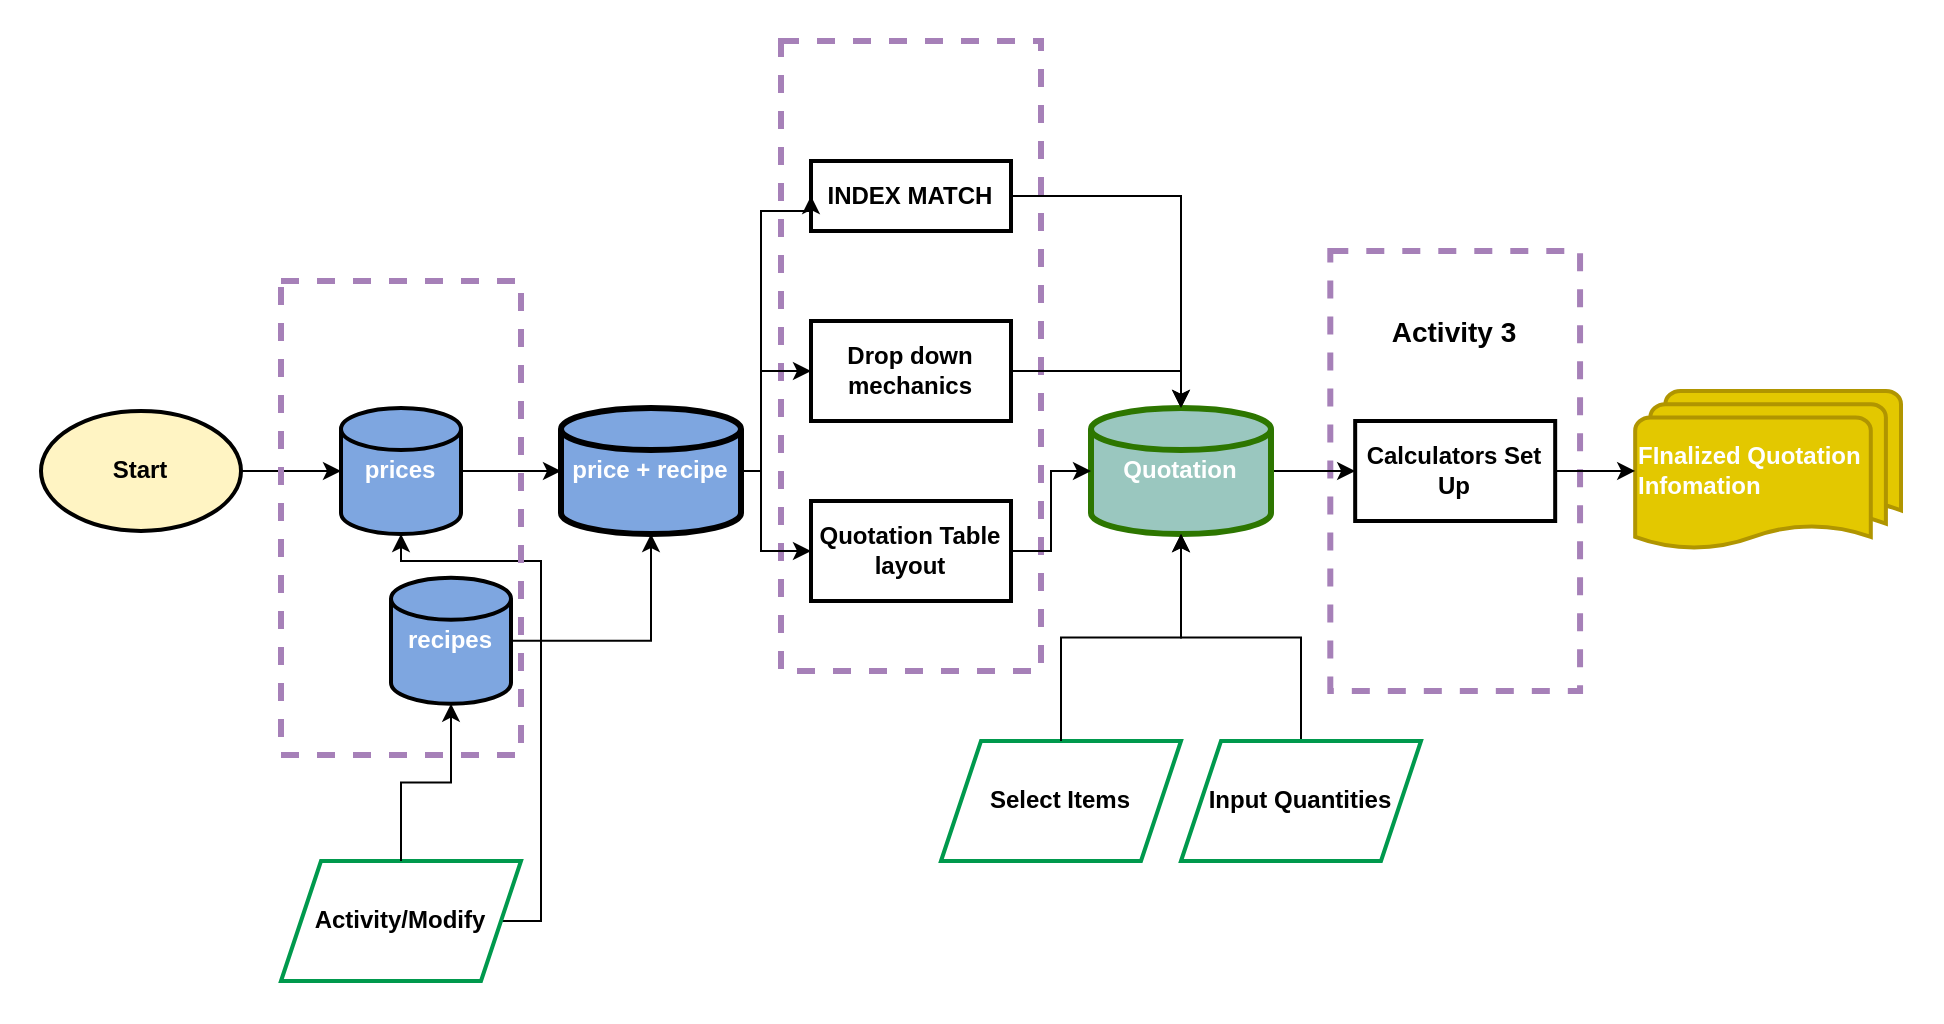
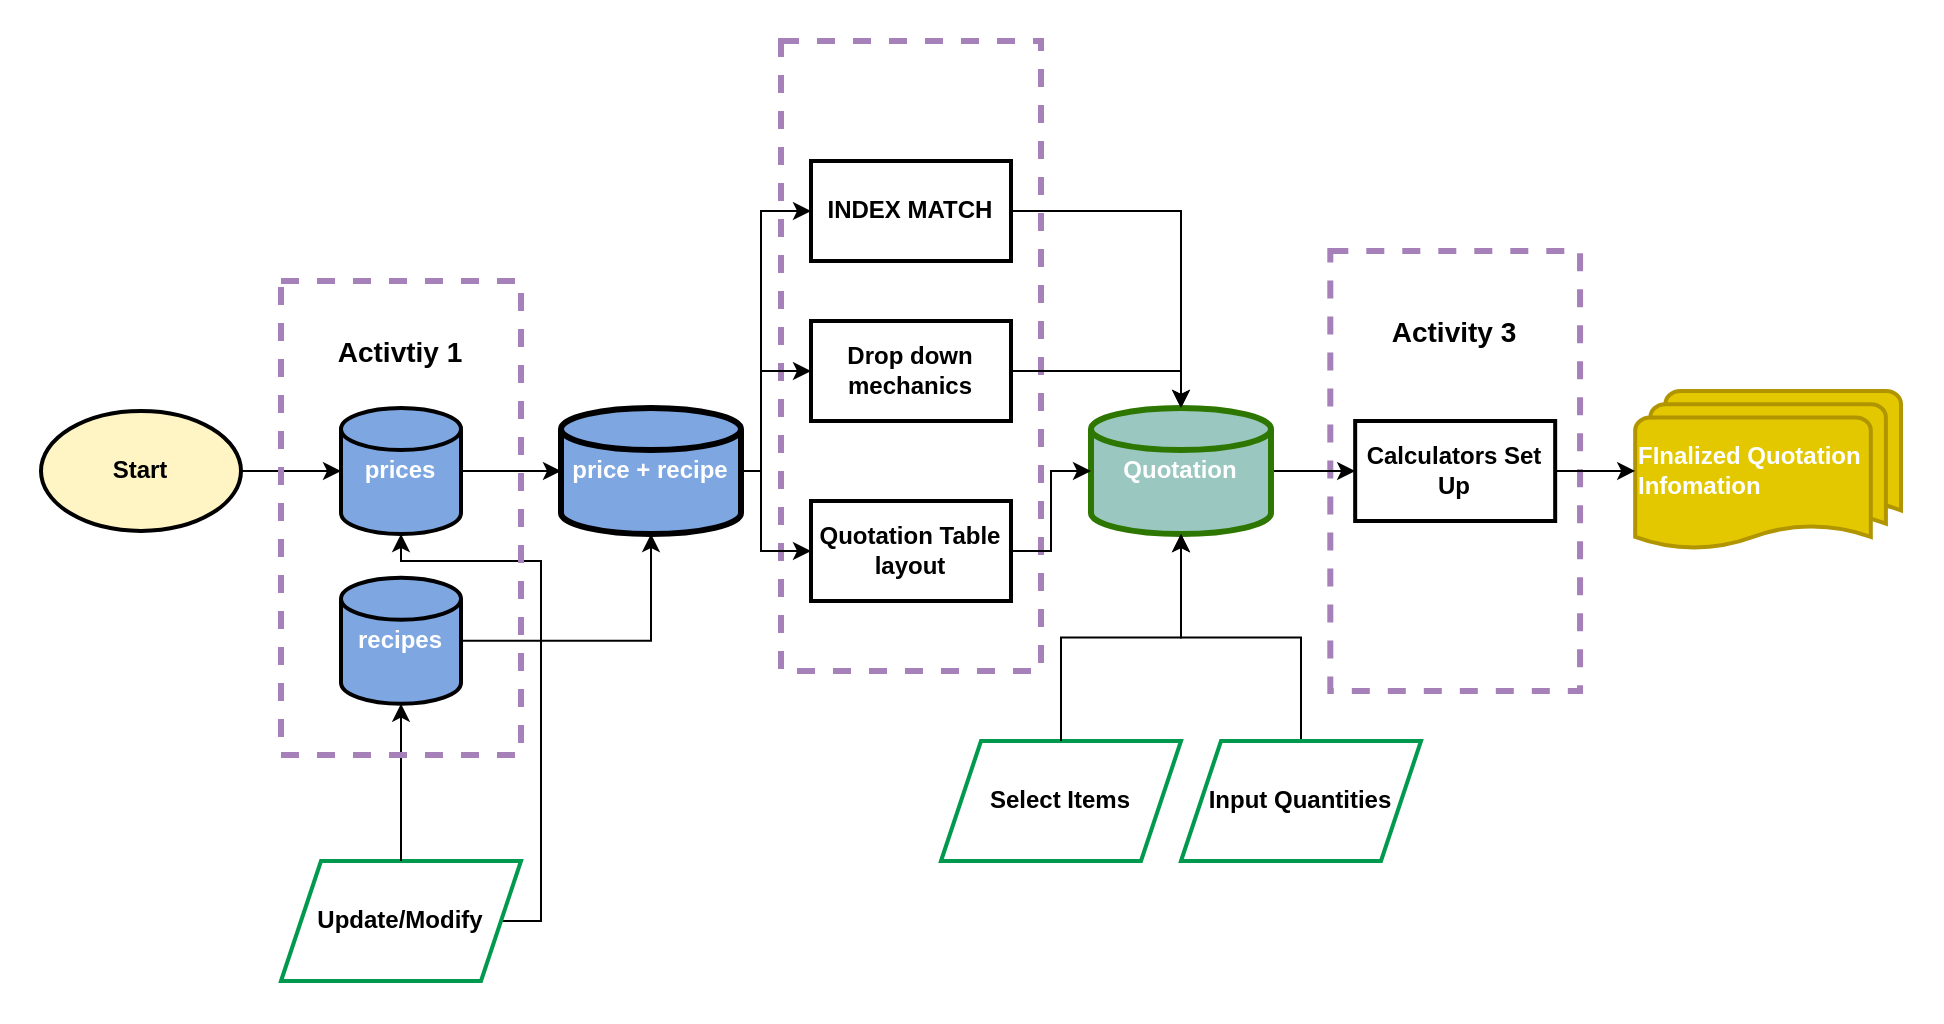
(911, 196) -> (911, 211)
none -> (401, 351)
(451, 641) -> (401, 641)
(401, 921) -> (401, 921)
